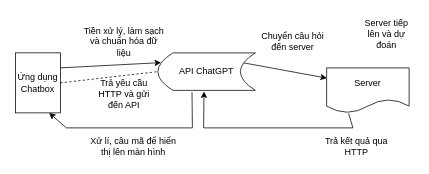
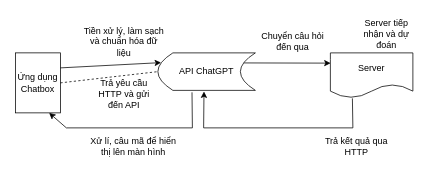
(387, 34) -> (387, 34)
(293, 42) -> (293, 42)
(368, 90) -> (372, 75)
